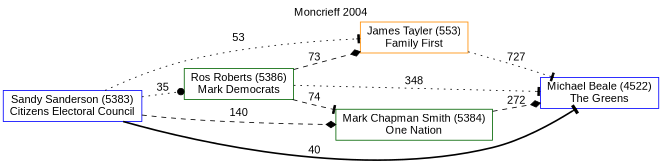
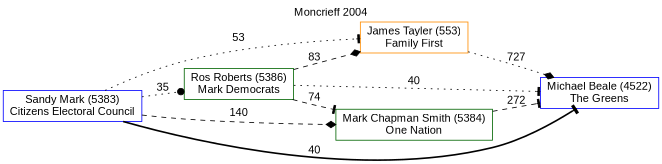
(315, 57) -> (315, 57)
(509, 63) -> (506, 63)
(414, 81) -> (414, 81)
(73, 106) -> (73, 106)
(512, 108) -> (514, 108)
